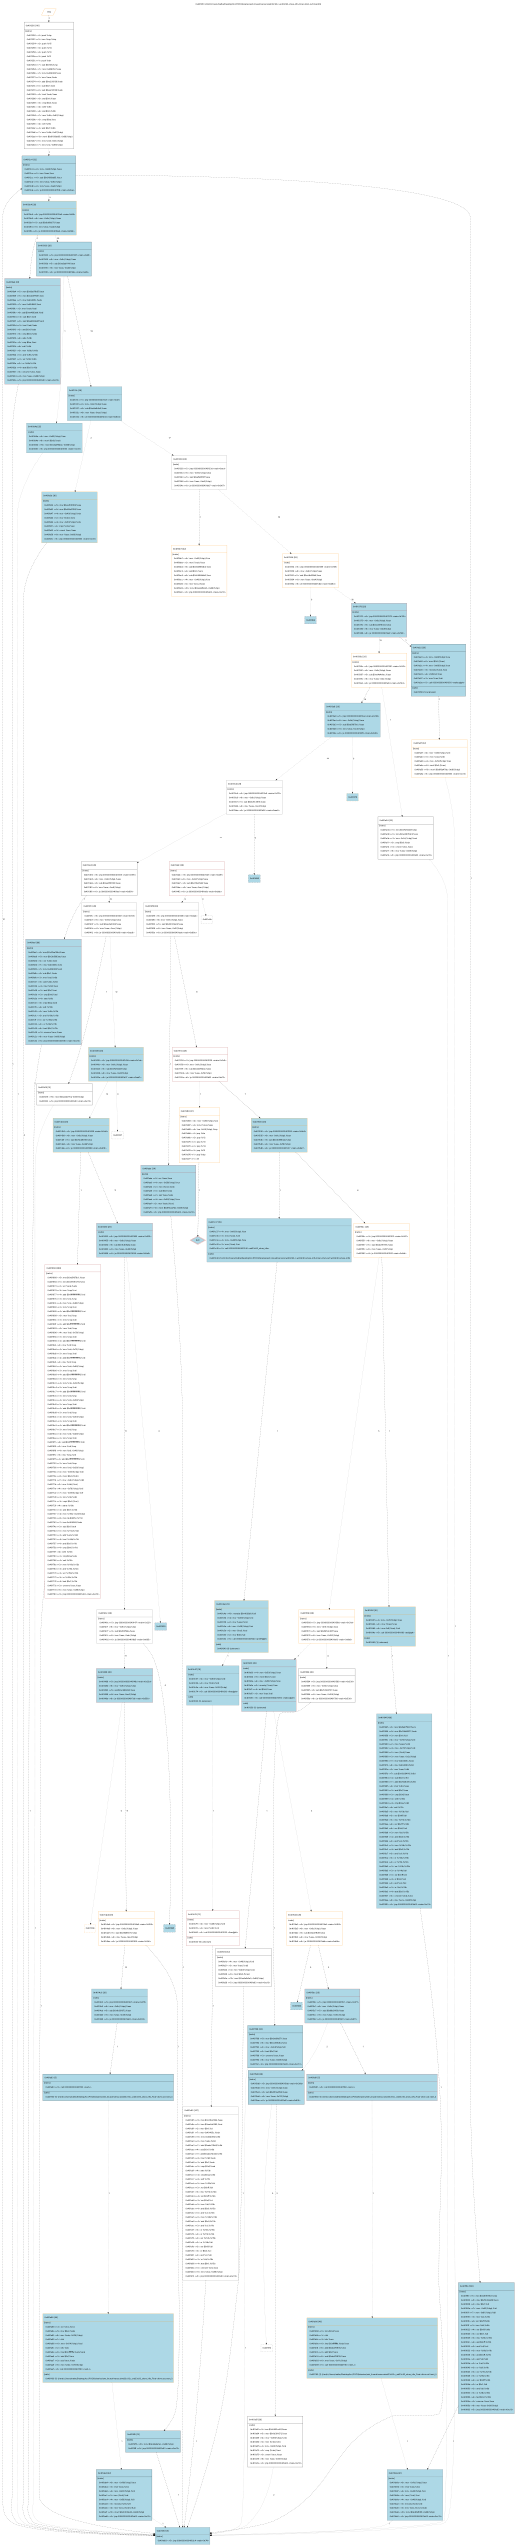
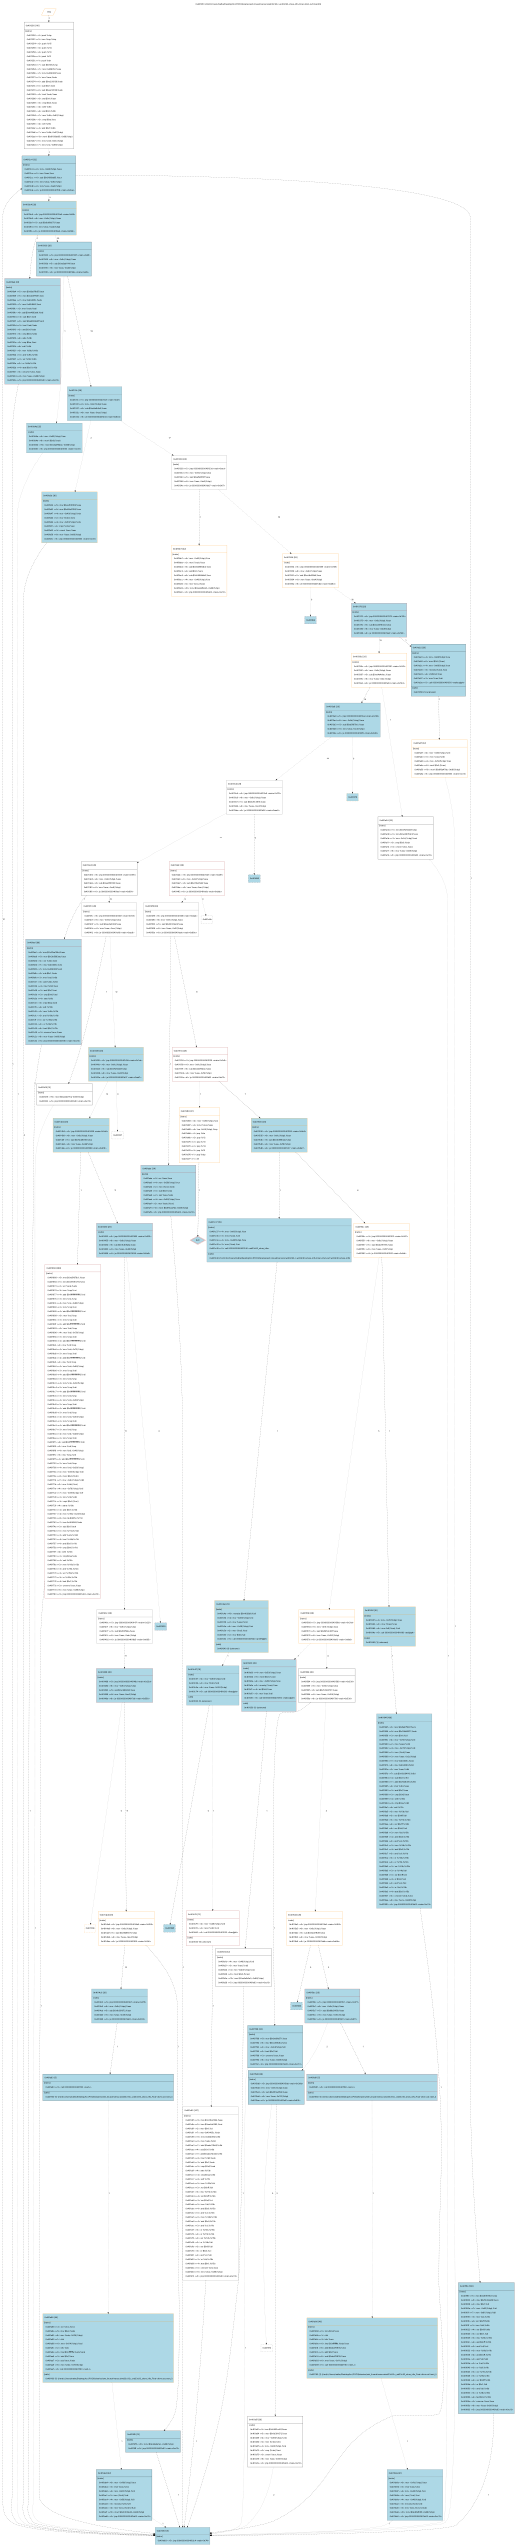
(169, 1781) -> (190, 1814)
(292, 1811) -> (321, 1806)
(443, 2437) -> (395, 2532)
